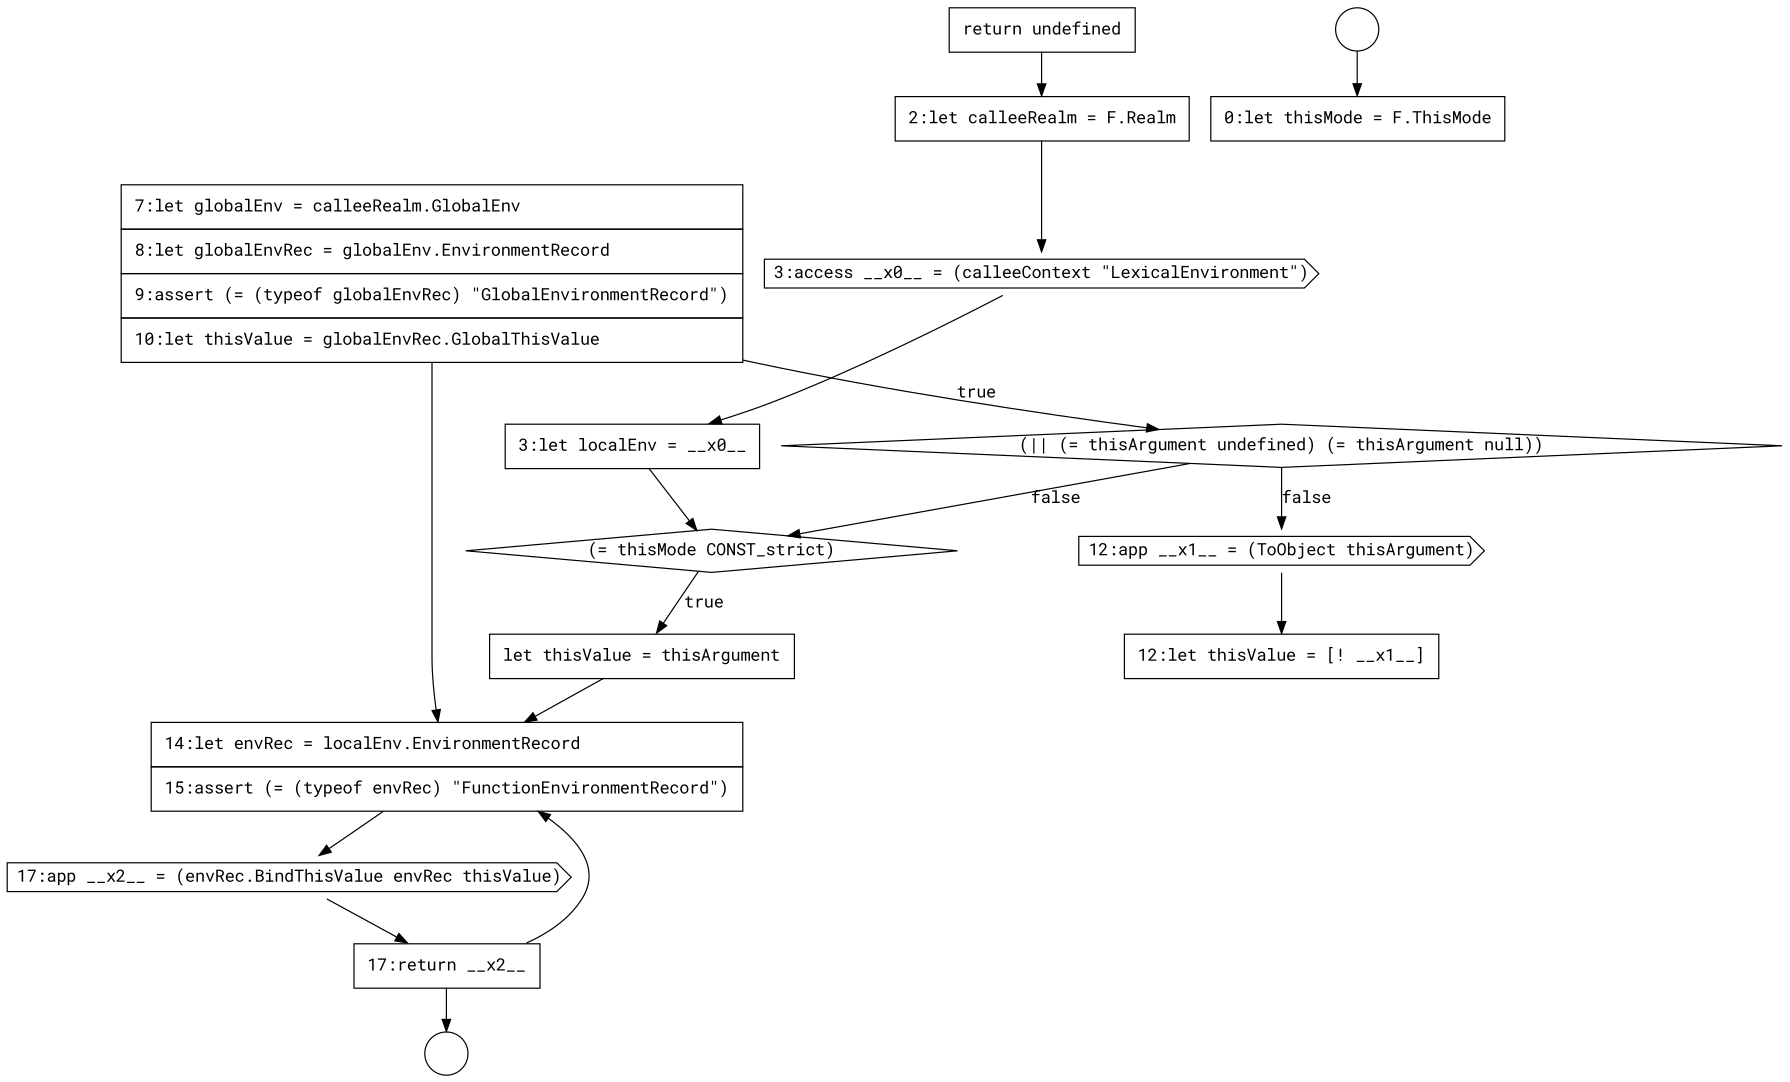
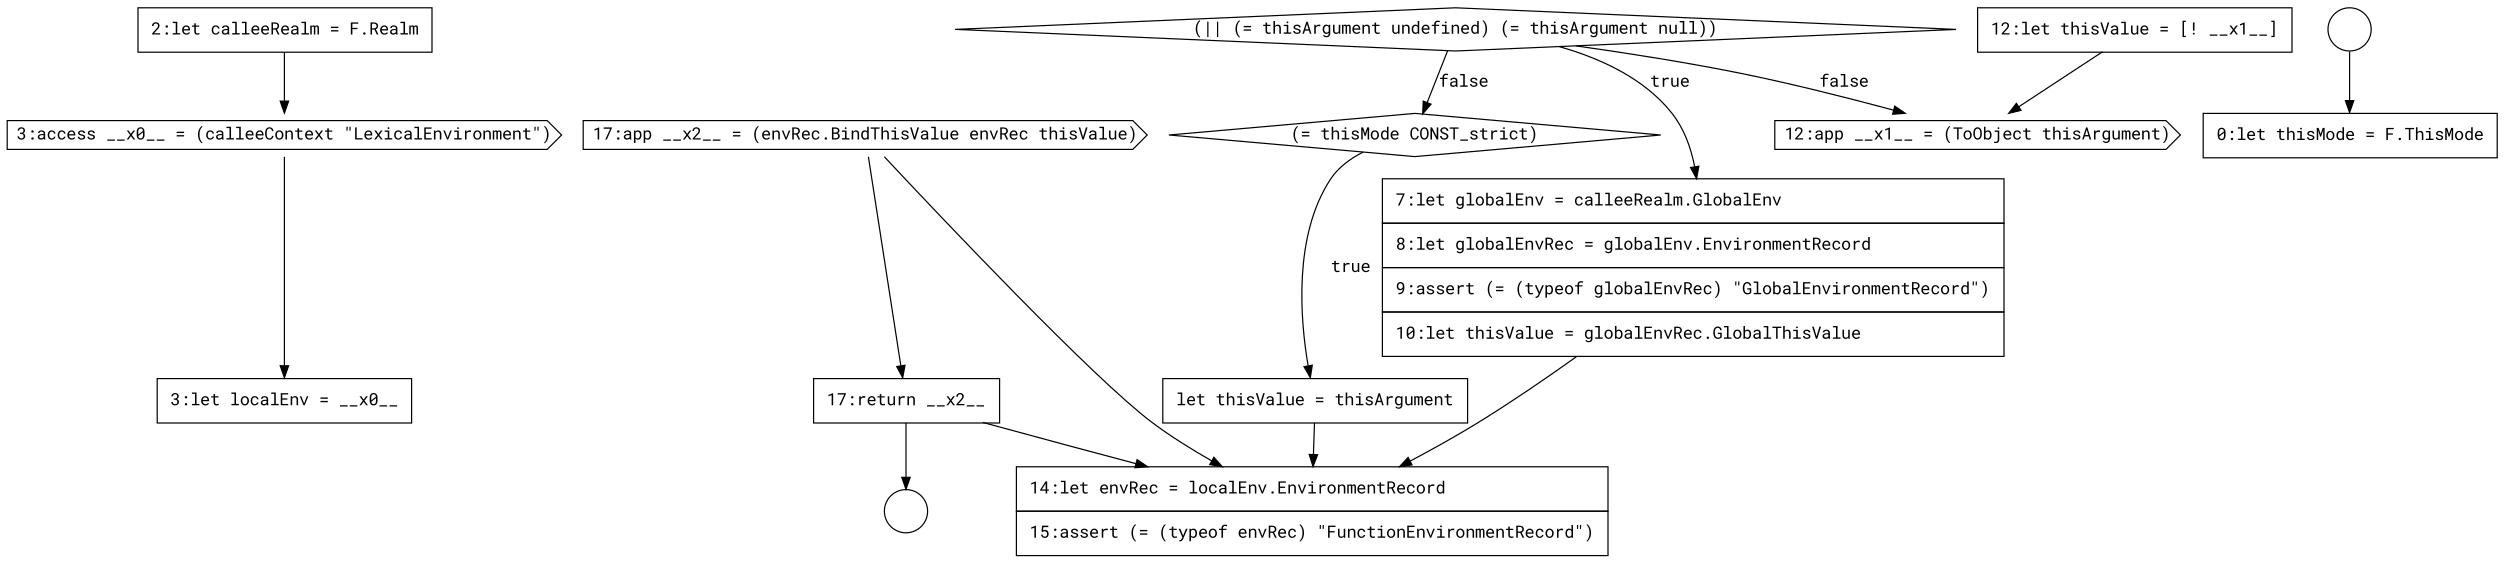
(1042, 29) -> none
(944, 398) -> (1645, 87)
(669, 494) -> none
(1282, 597) -> (2061, 79)
(356, 830) -> (1040, 318)
